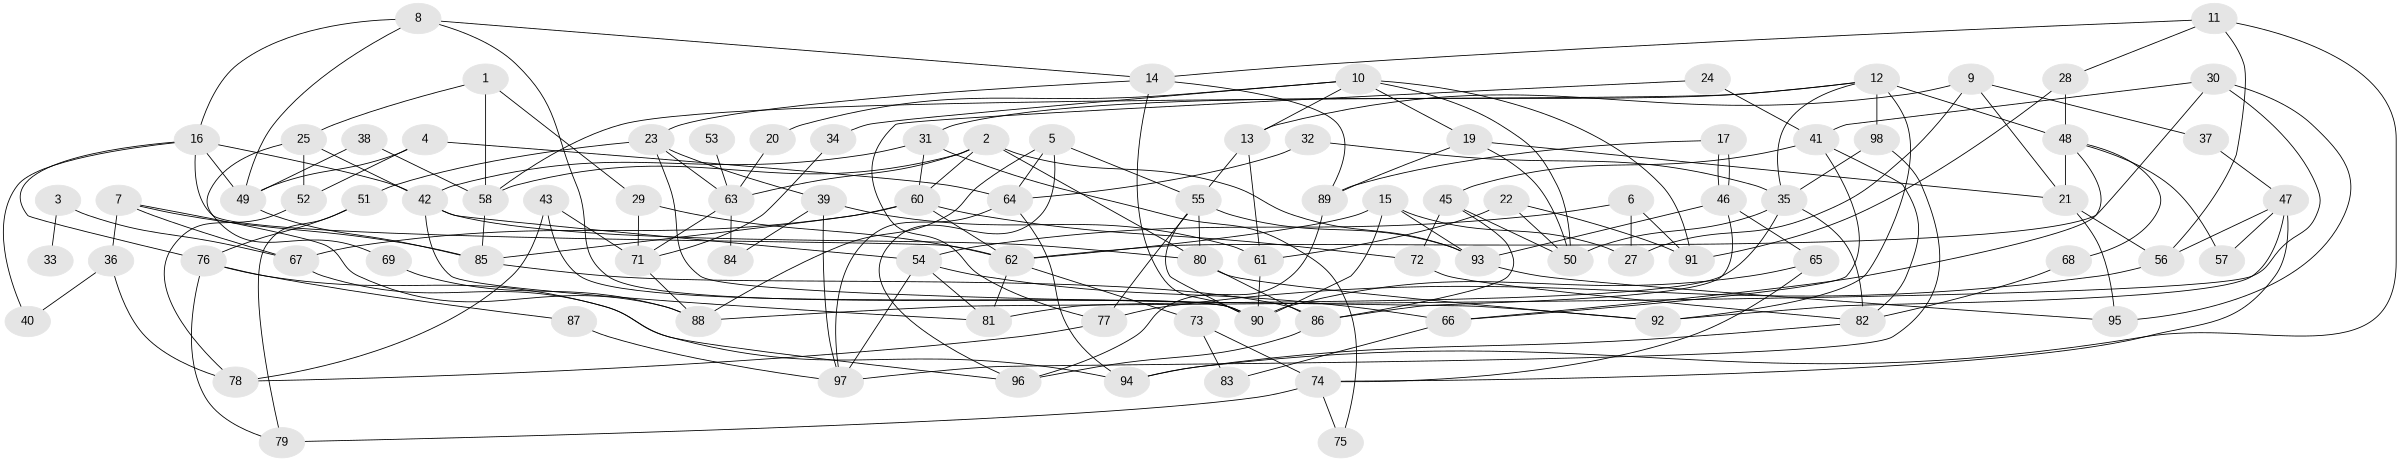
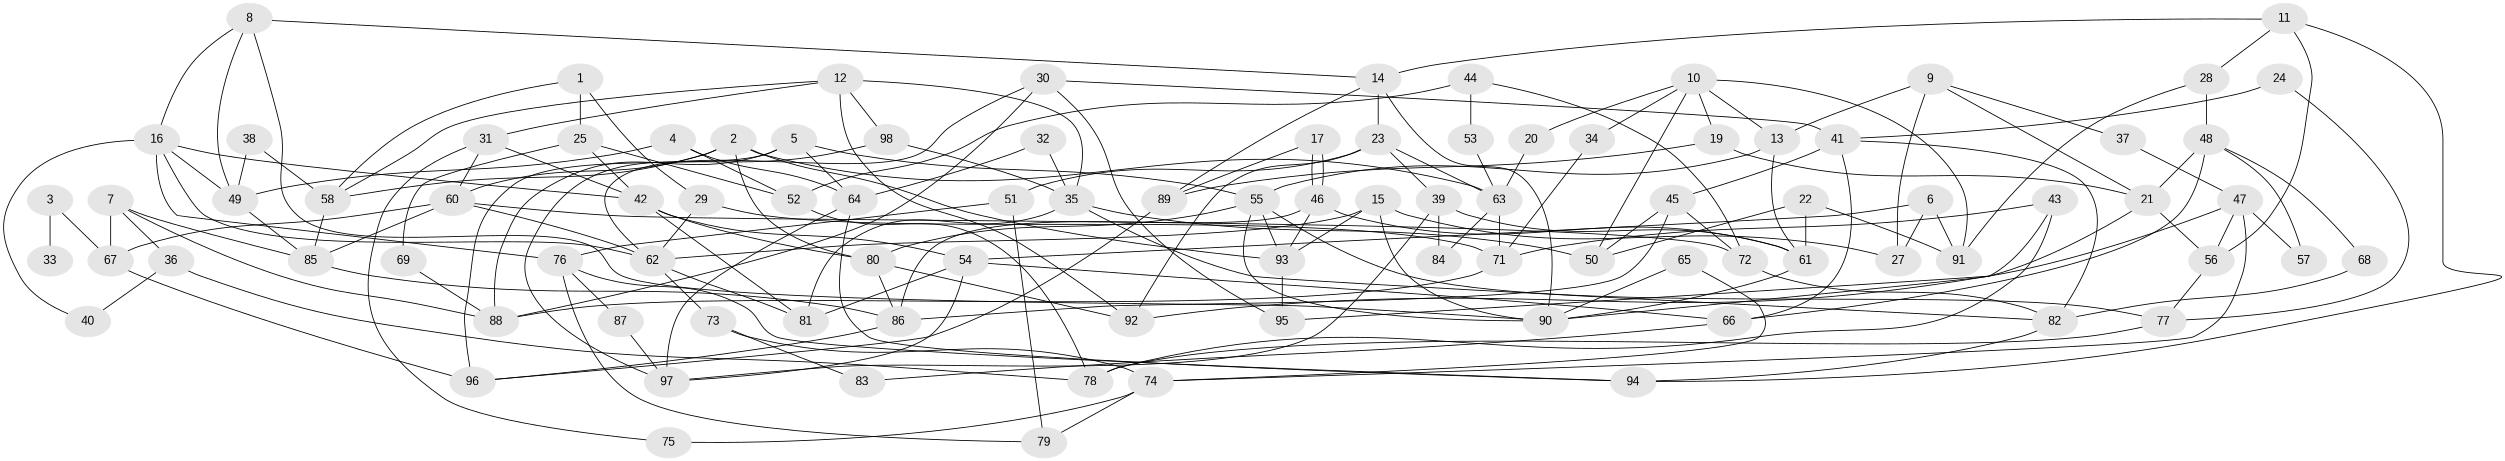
none -> (1471, 79)
(1986, 114) -> none
(1539, 188) -> none
(1775, 234) -> (1562, 231)
